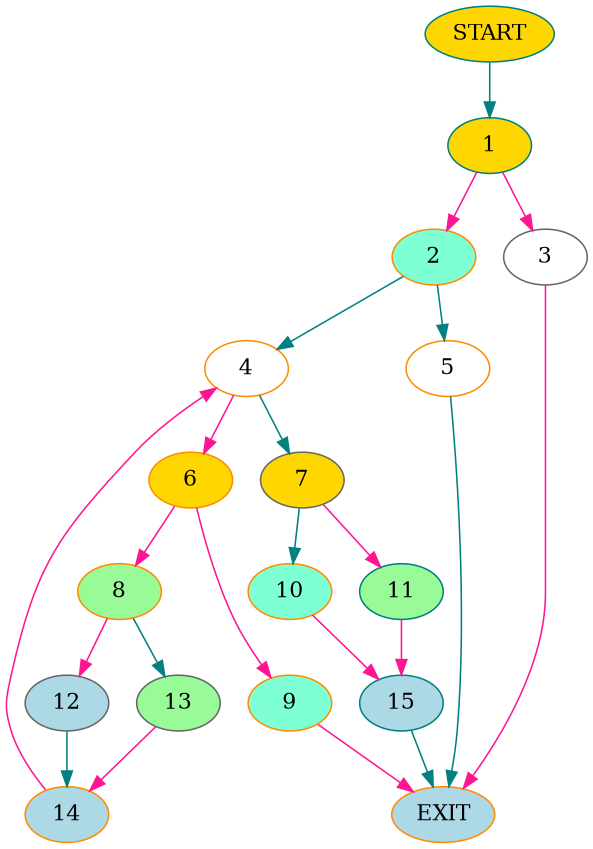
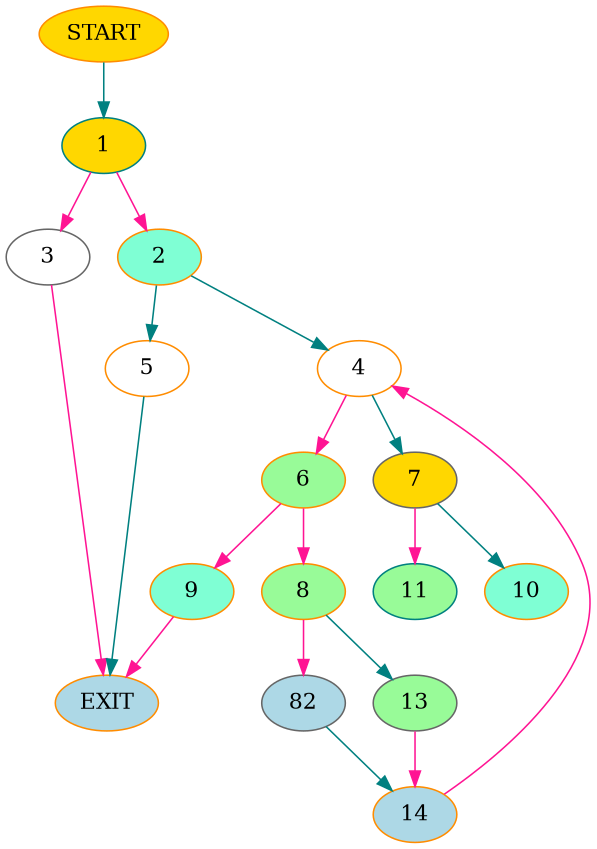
(490, 34) -> (104, 34)
(191, 480) -> (304, 480)
(67, 703) -> (304, 703)
(401, 703) -> none
